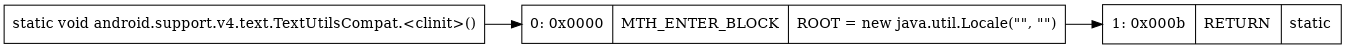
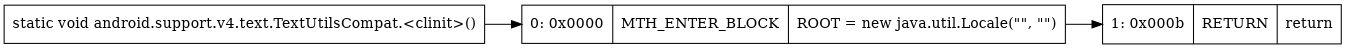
(1310, 24) -> (1309, 24)
